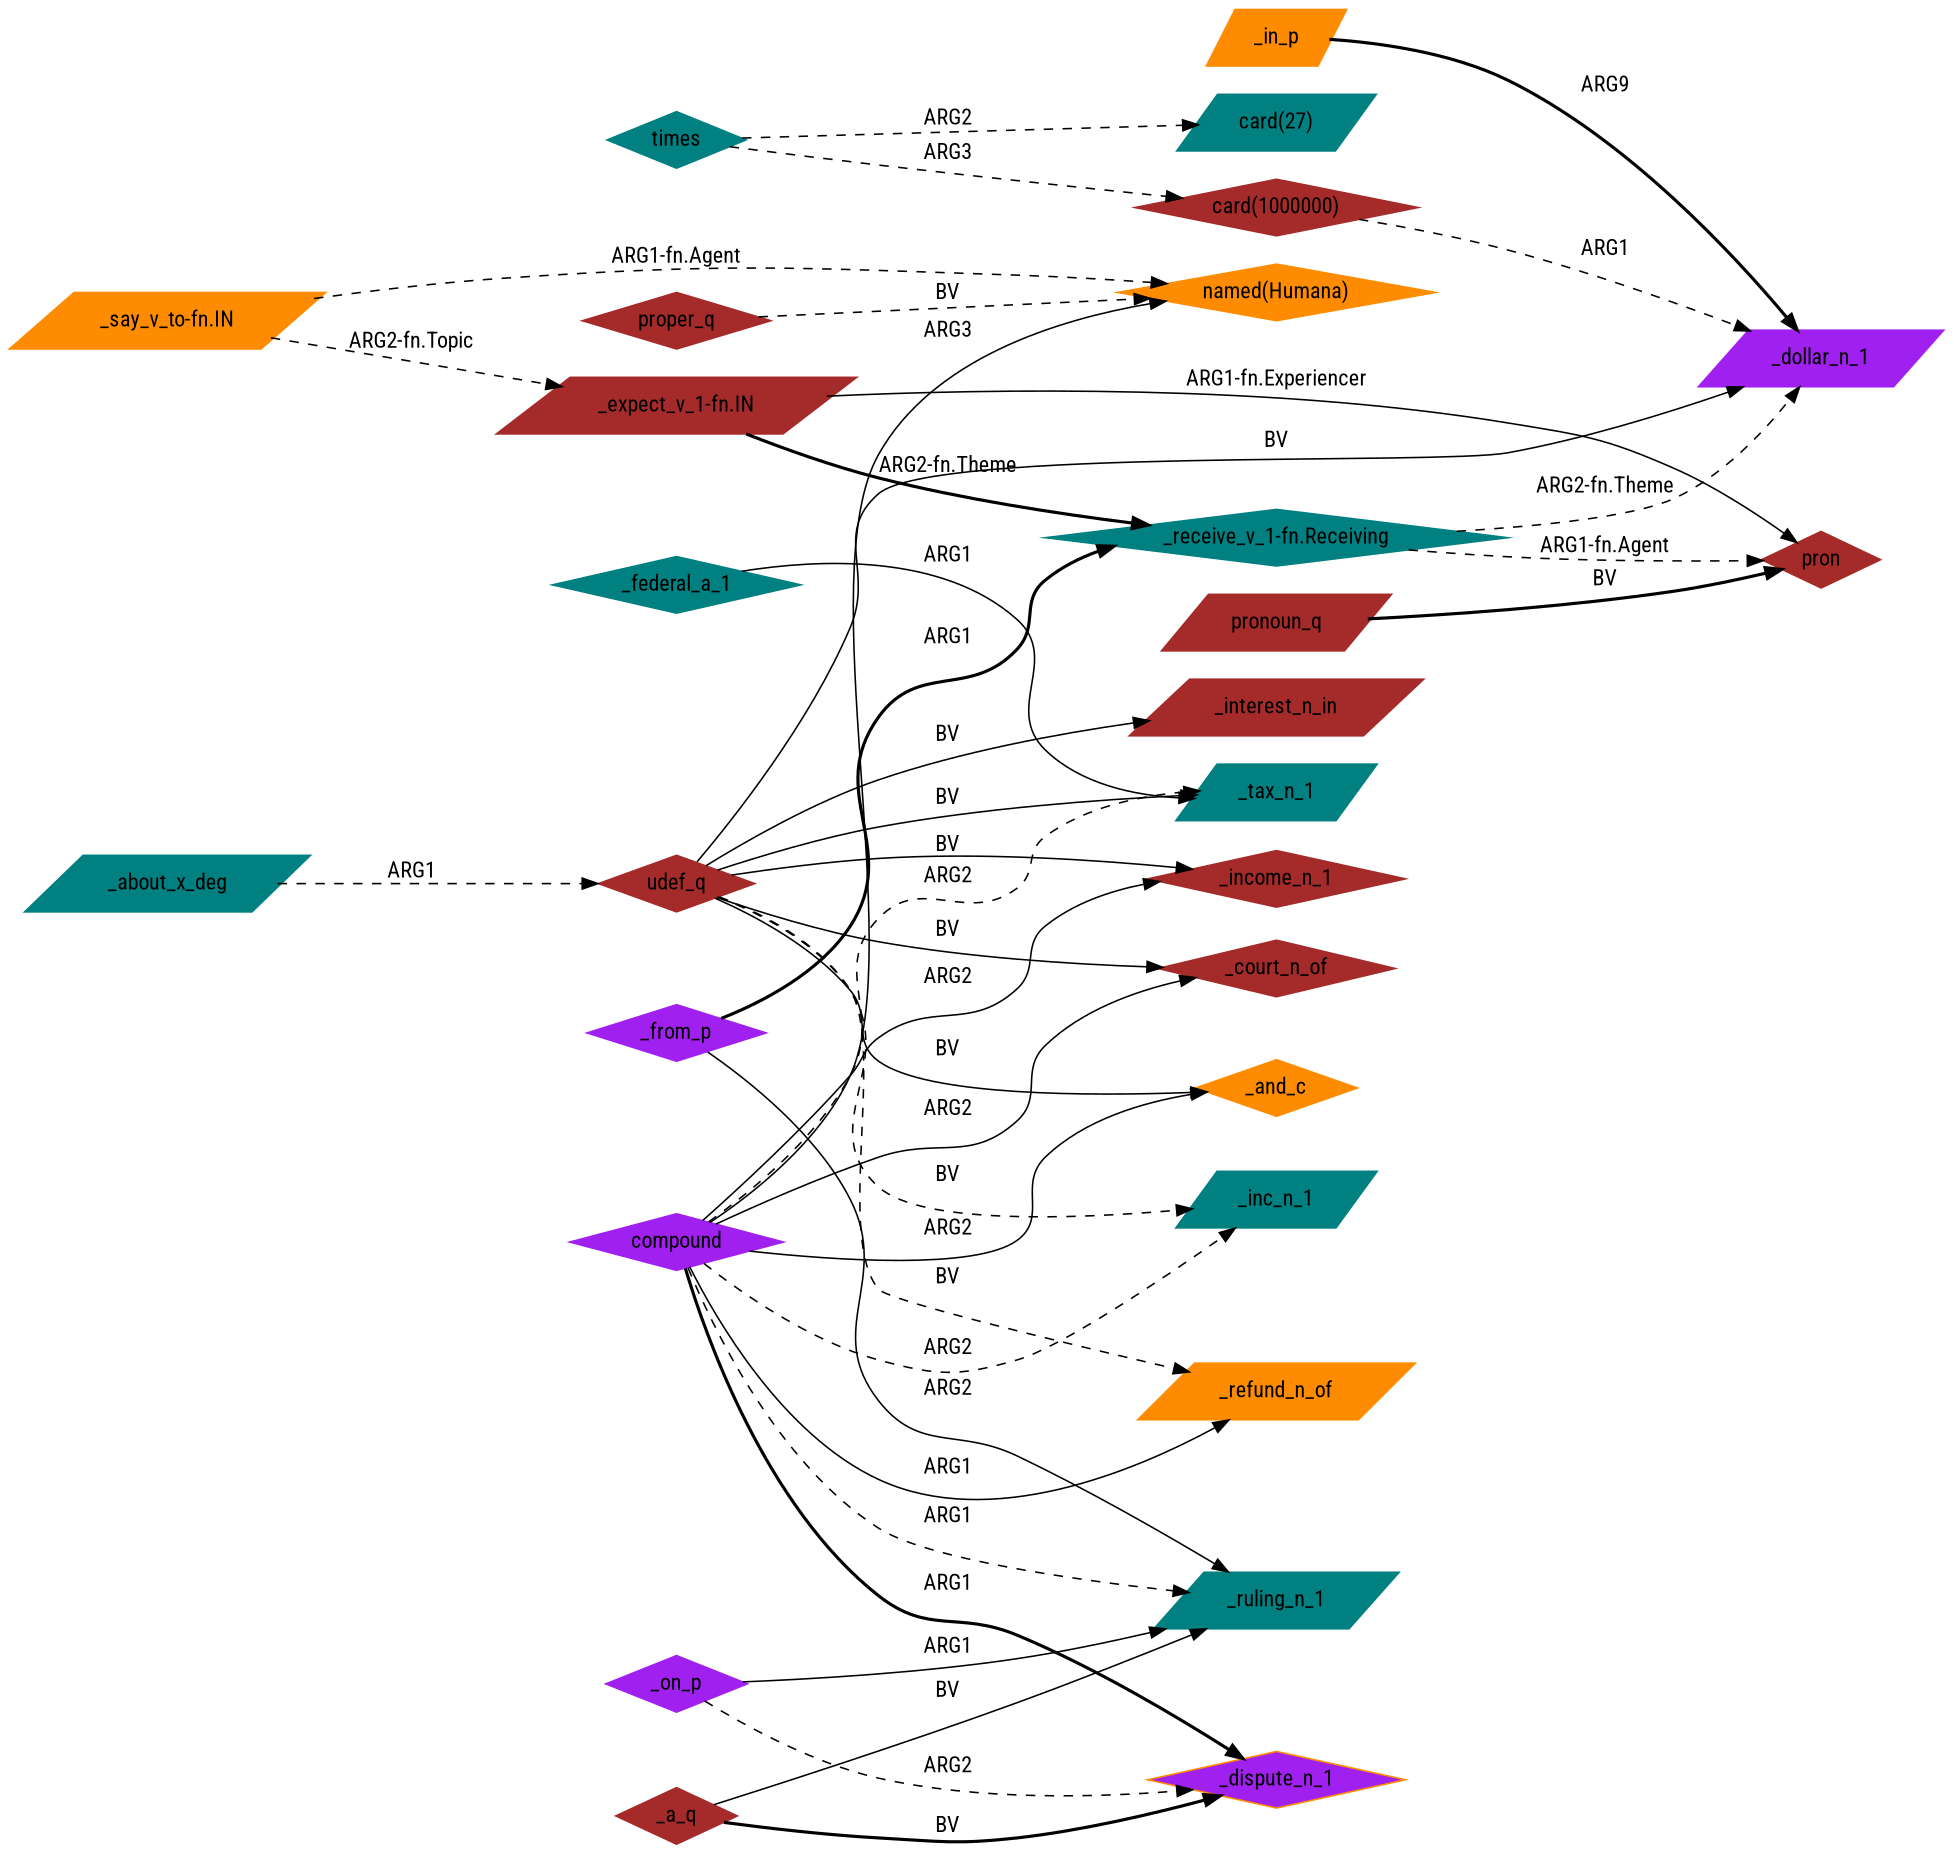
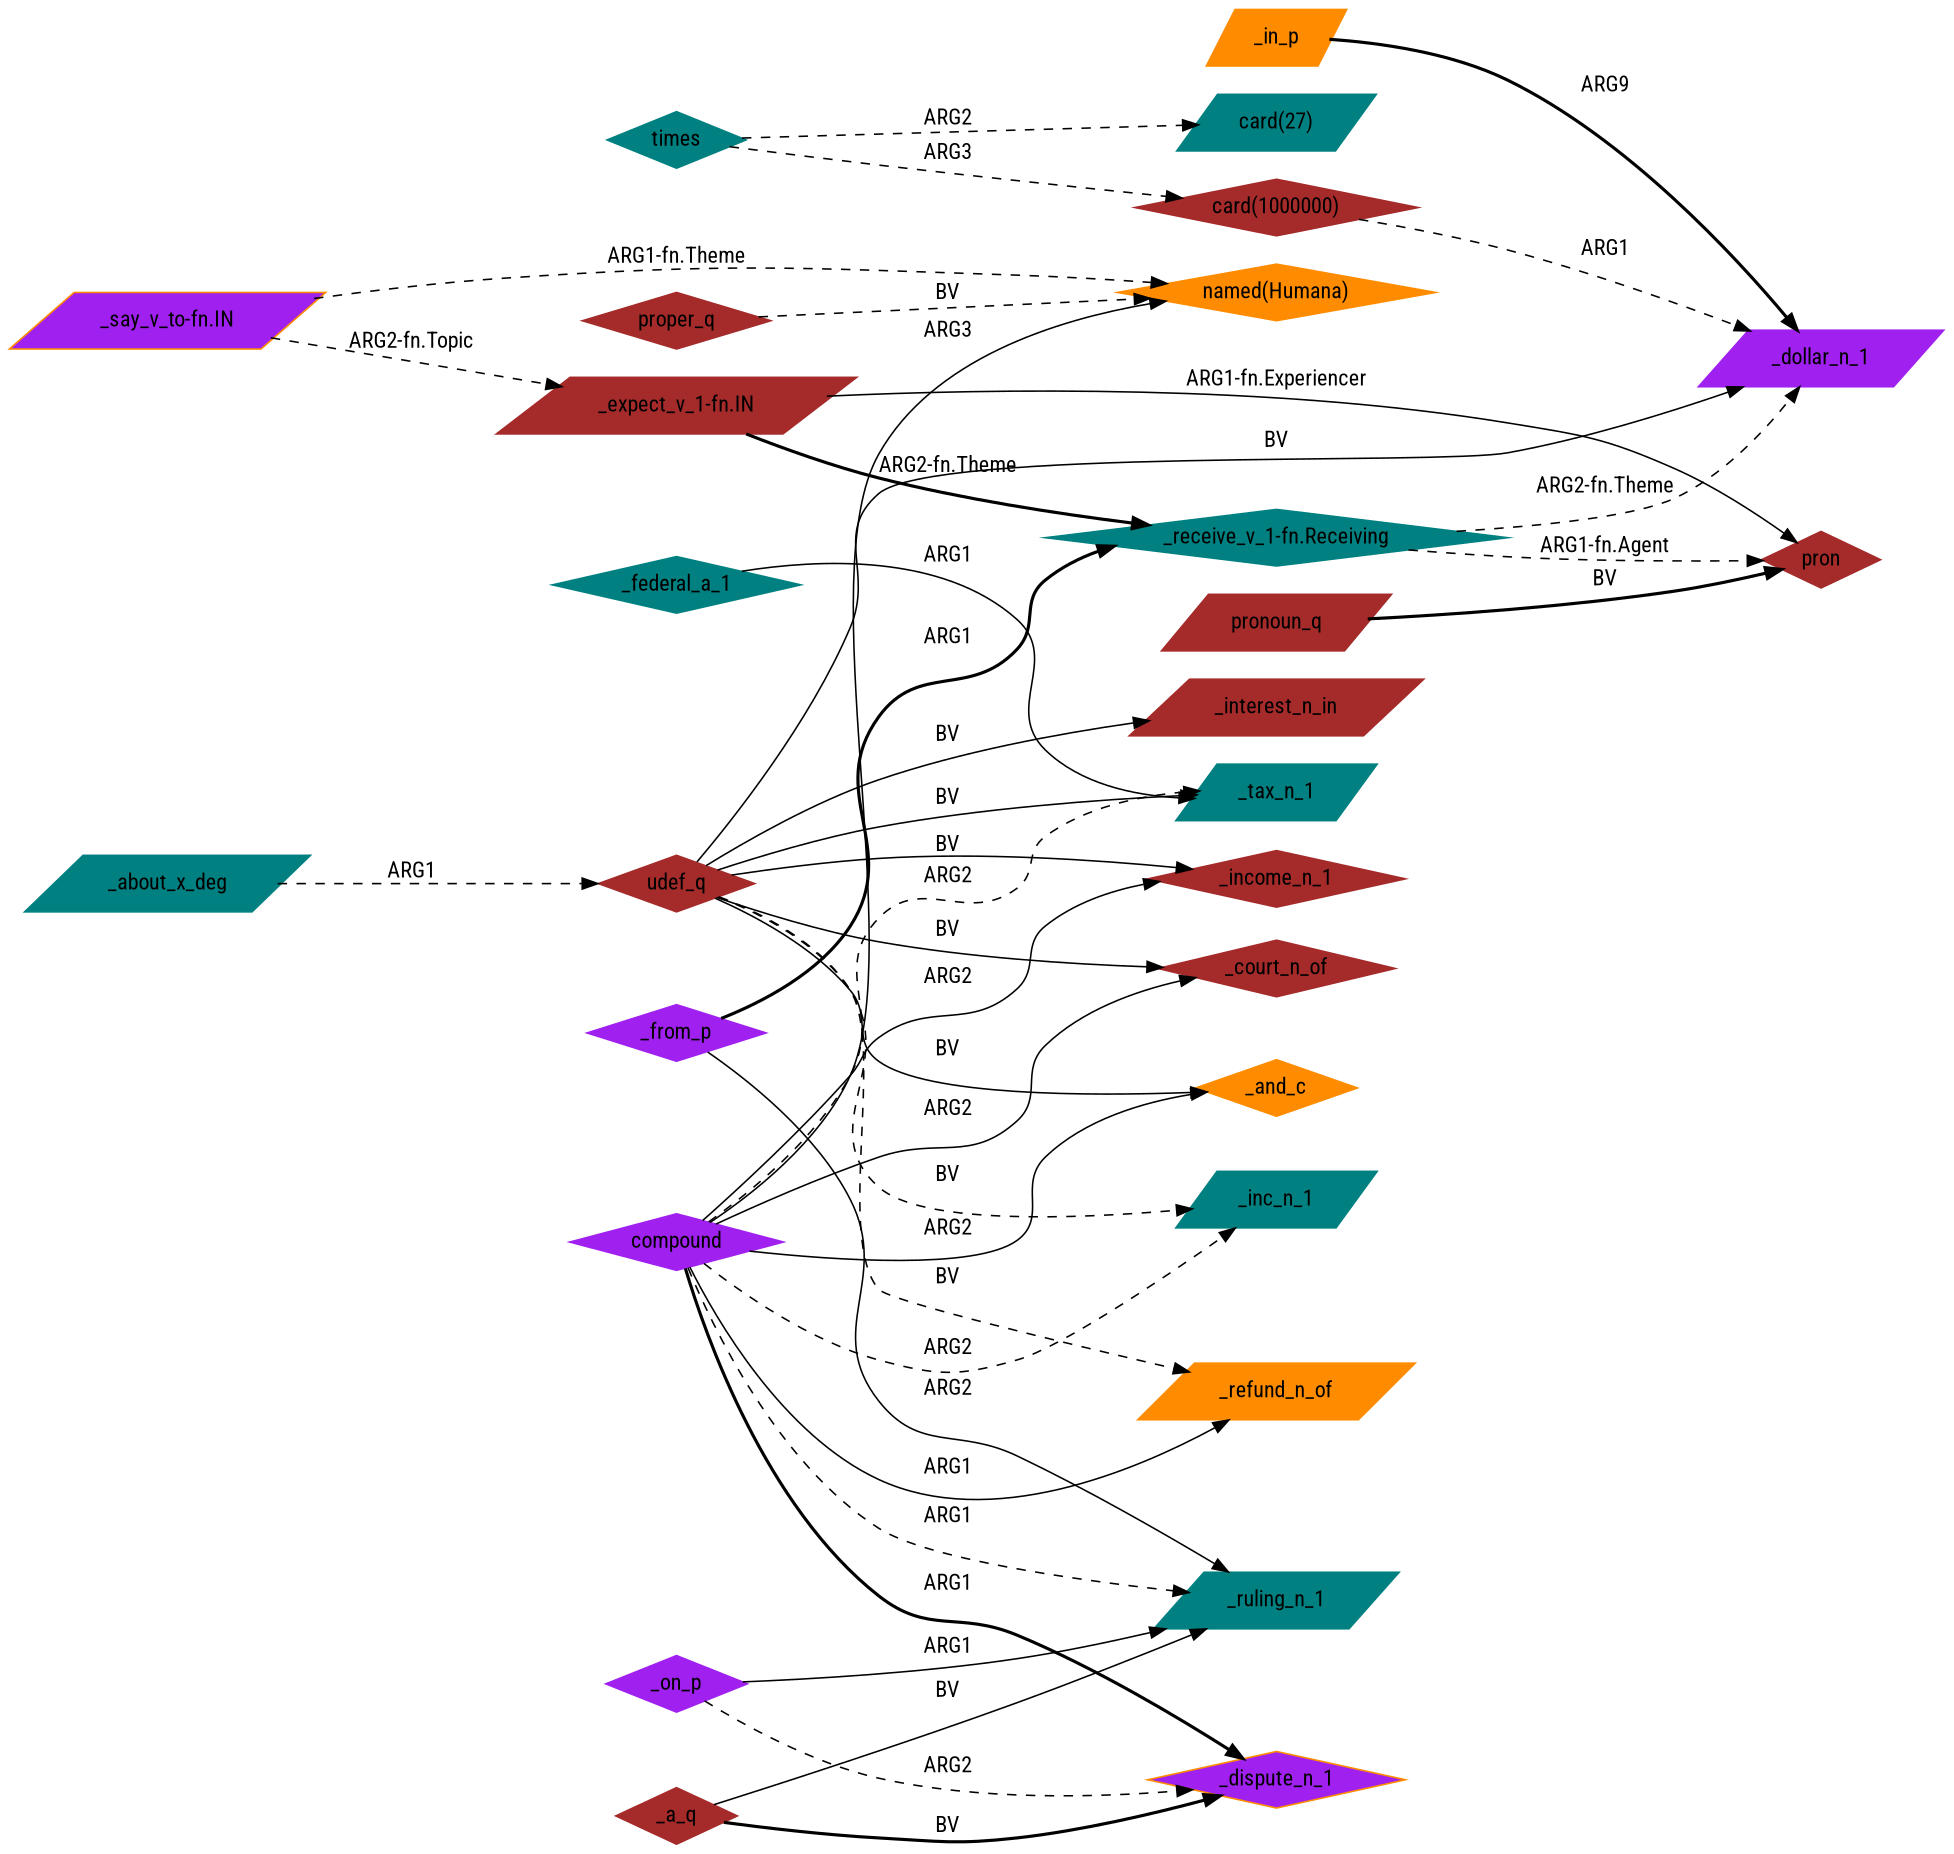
(677, 257) -> (677, 257)
(168, 321) -> (168, 321)
